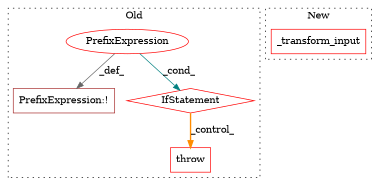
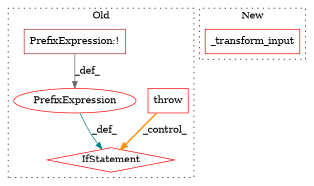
(98, 69) -> (75, 68)
(179, 71) -> (104, 130)
(191, 127) -> (141, 129)
